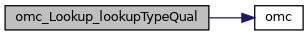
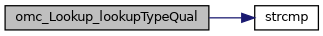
(279, 18) -> (287, 18)
